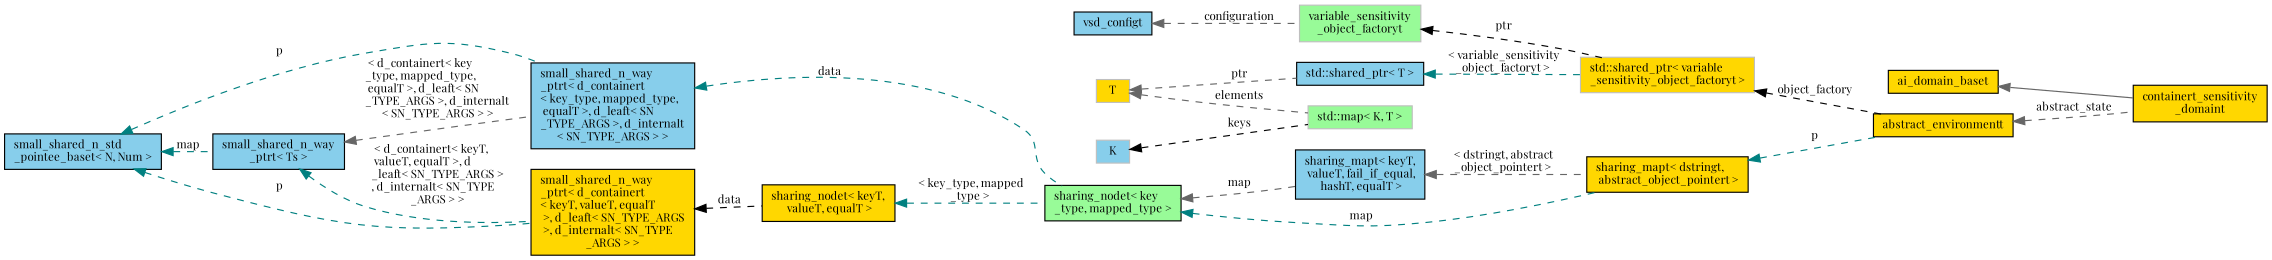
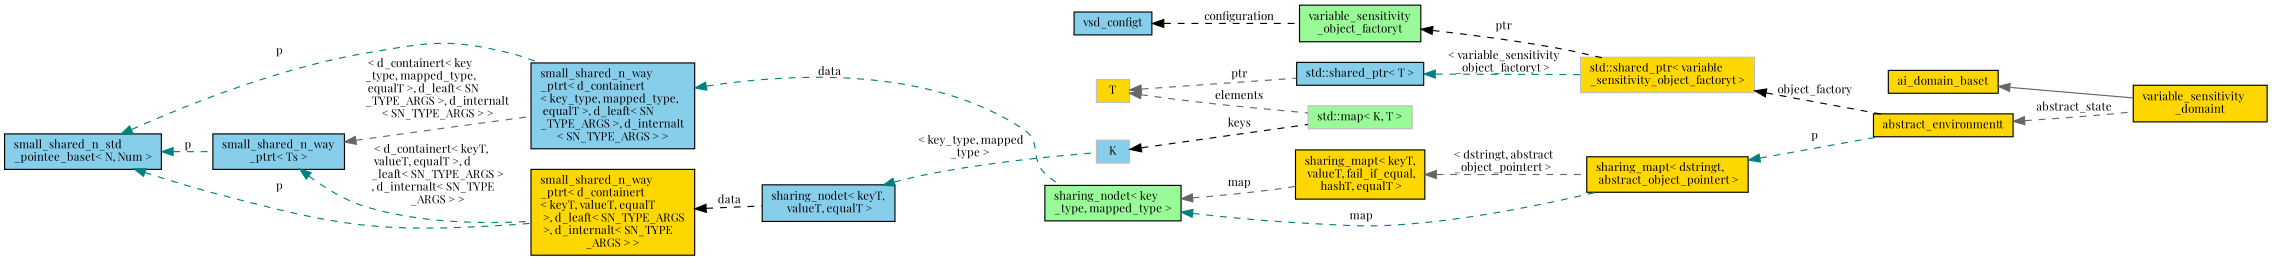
(1232, 23) -> (1232, 23)
(1360, 23) -> (1360, 23)
(2200, 104) -> (2200, 104)
(187, 145) -> (187, 145)
(1360, 175) -> (1360, 175)
(829, 203) -> (829, 203)
(976, 203) -> (994, 163)
